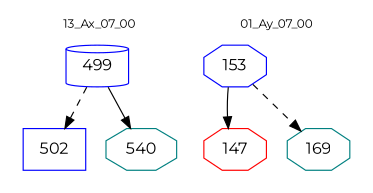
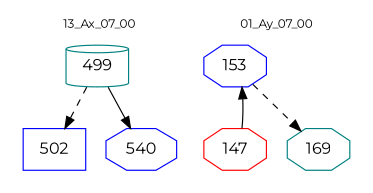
(97, 66) -> (97, 66)
(227, 102) -> (243, 114)
(141, 149) -> (141, 149)
